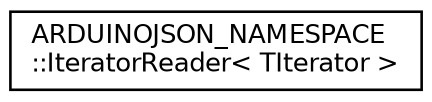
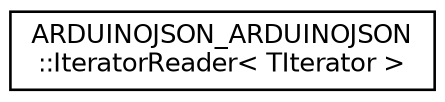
(216, 51) -> (223, 51)
